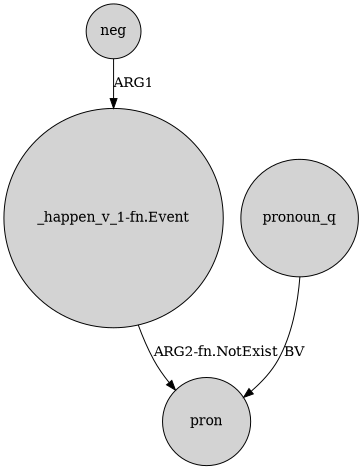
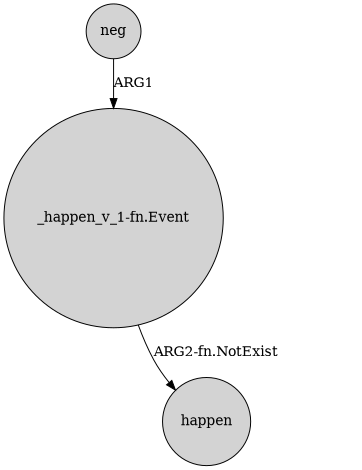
(300, 218) -> none
(207, 422) -> (207, 422)
